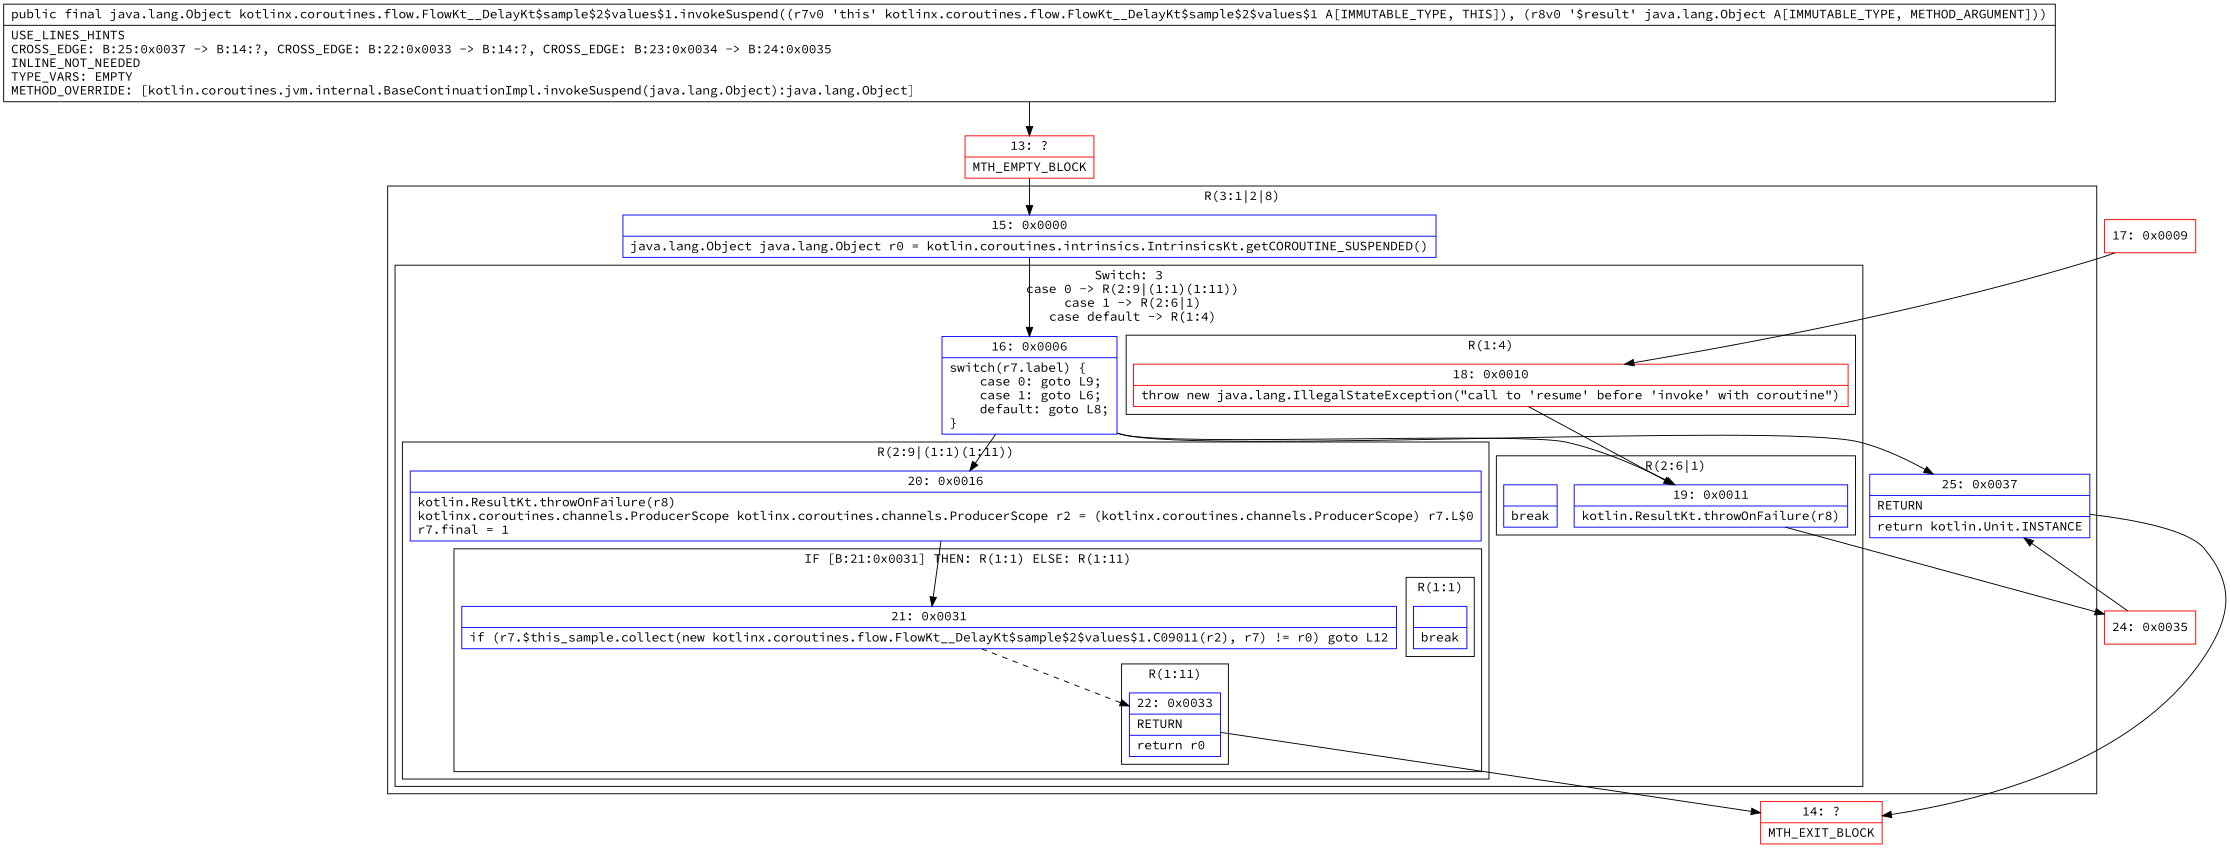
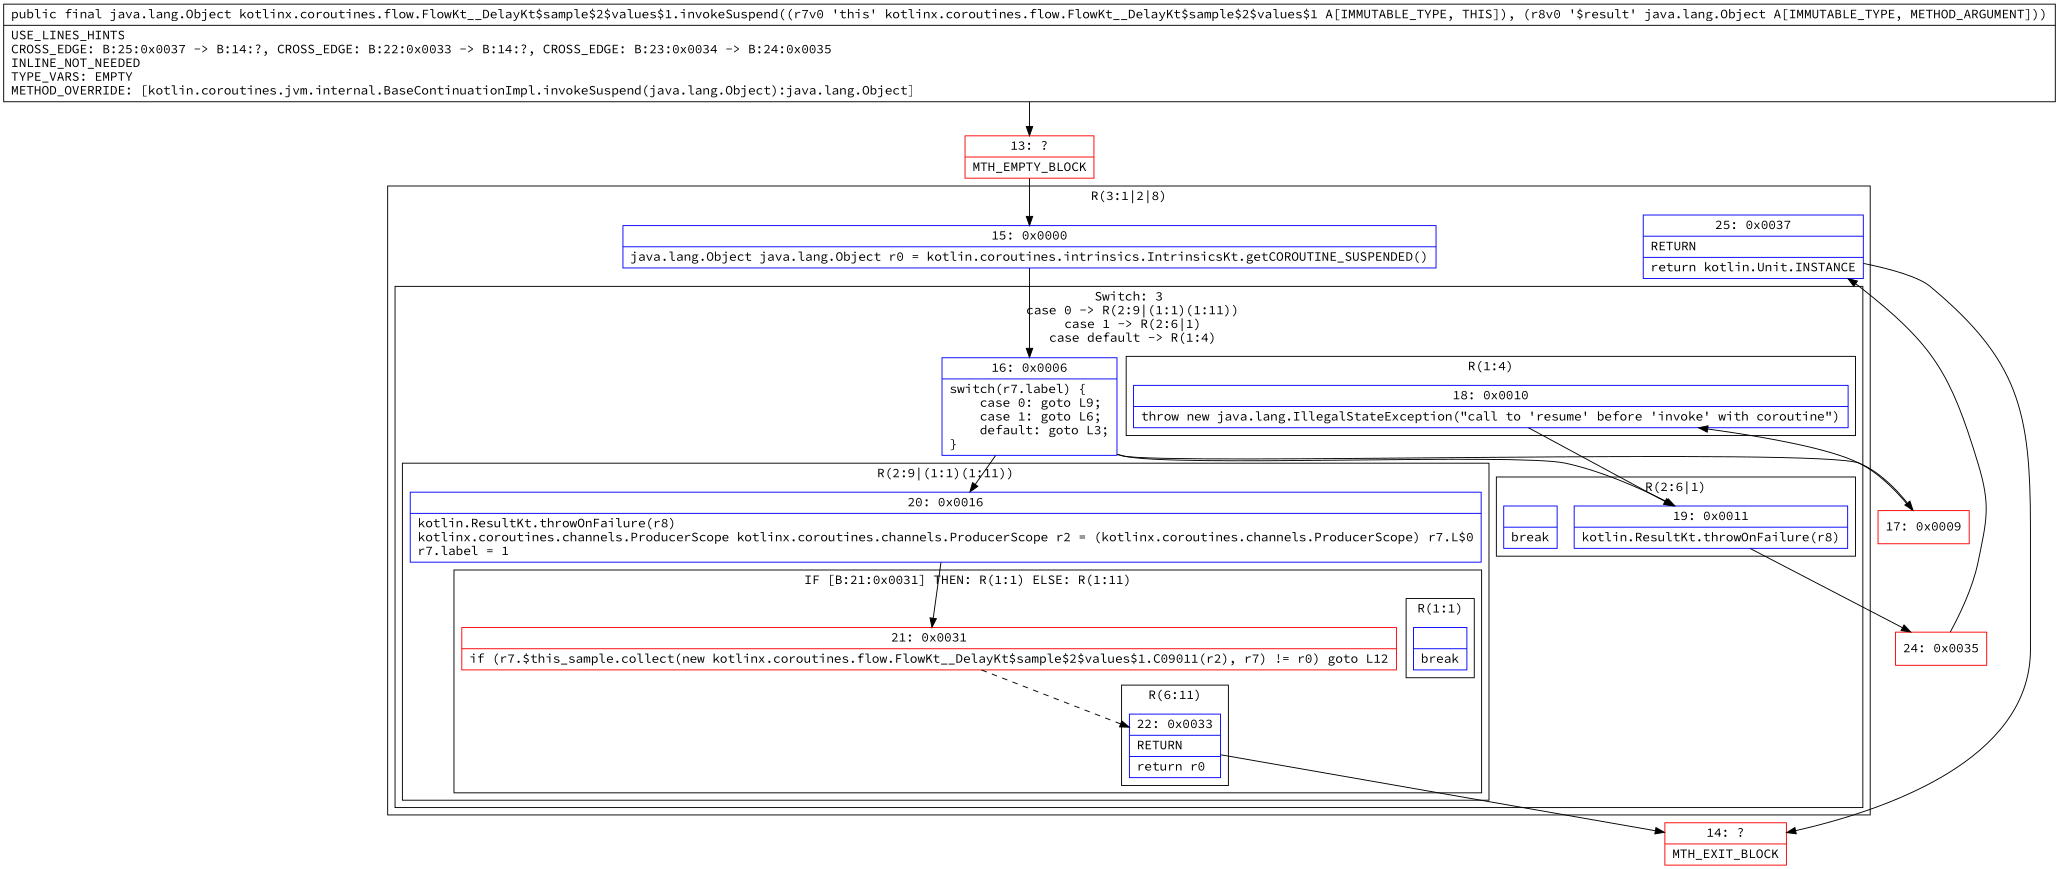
(1491, 385) -> (1491, 407)
(1029, 409) -> (1029, 430)
(1605, 436) -> (1560, 457)
(464, 530) -> (464, 551)
(929, 628) -> (929, 649)
(1175, 675) -> (1175, 696)
